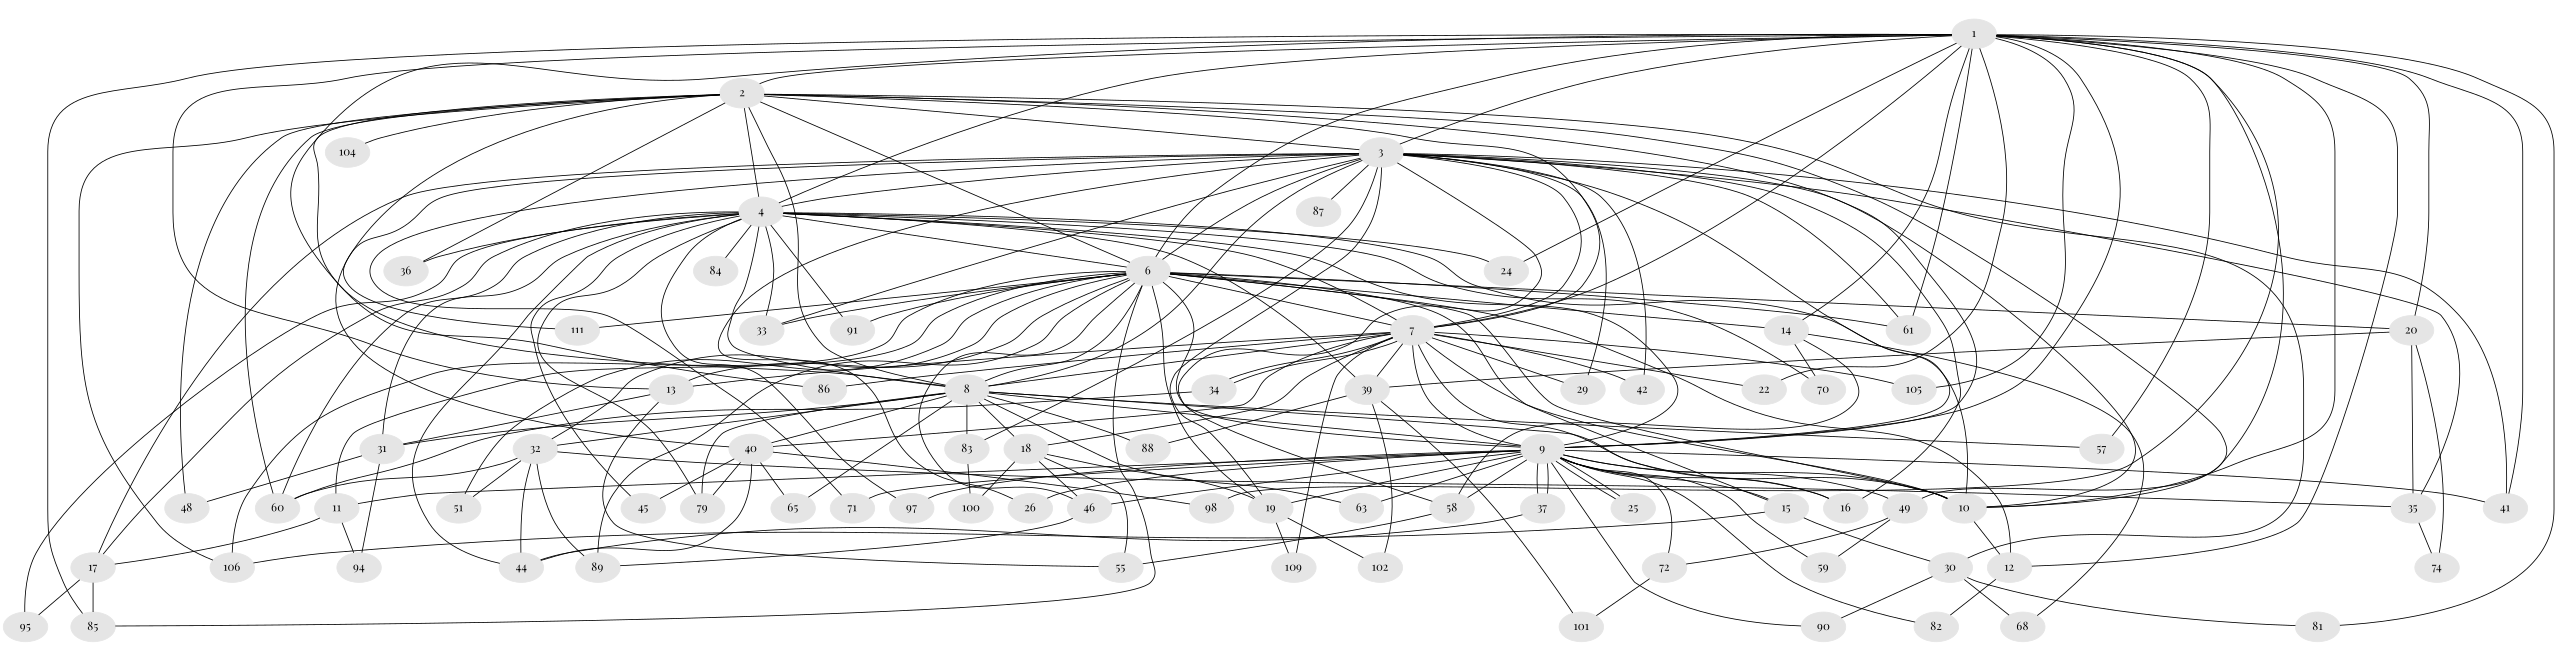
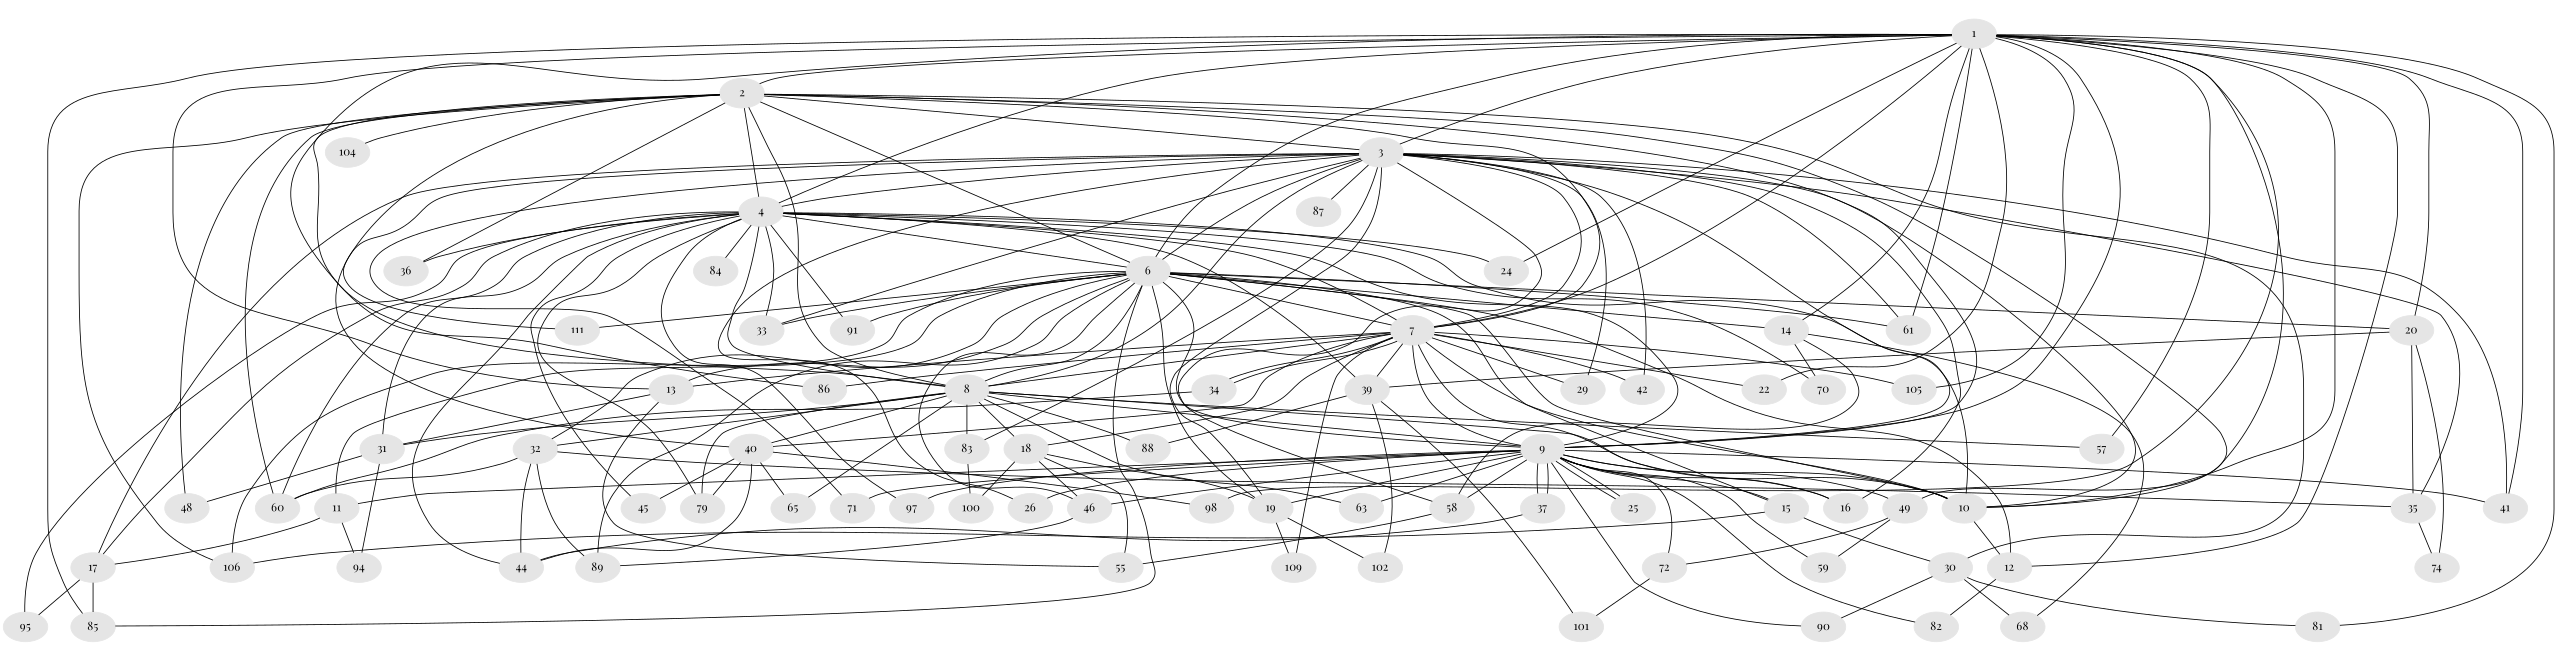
(459, 508) -> none
